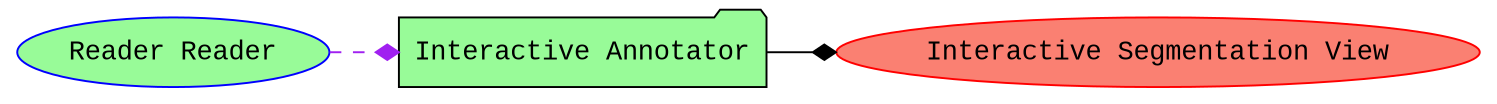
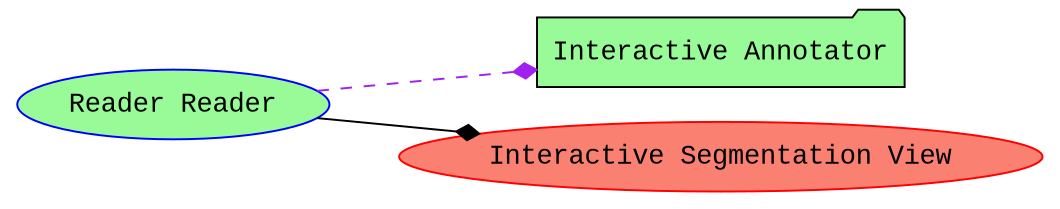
(790, 52) -> (387, 125)
